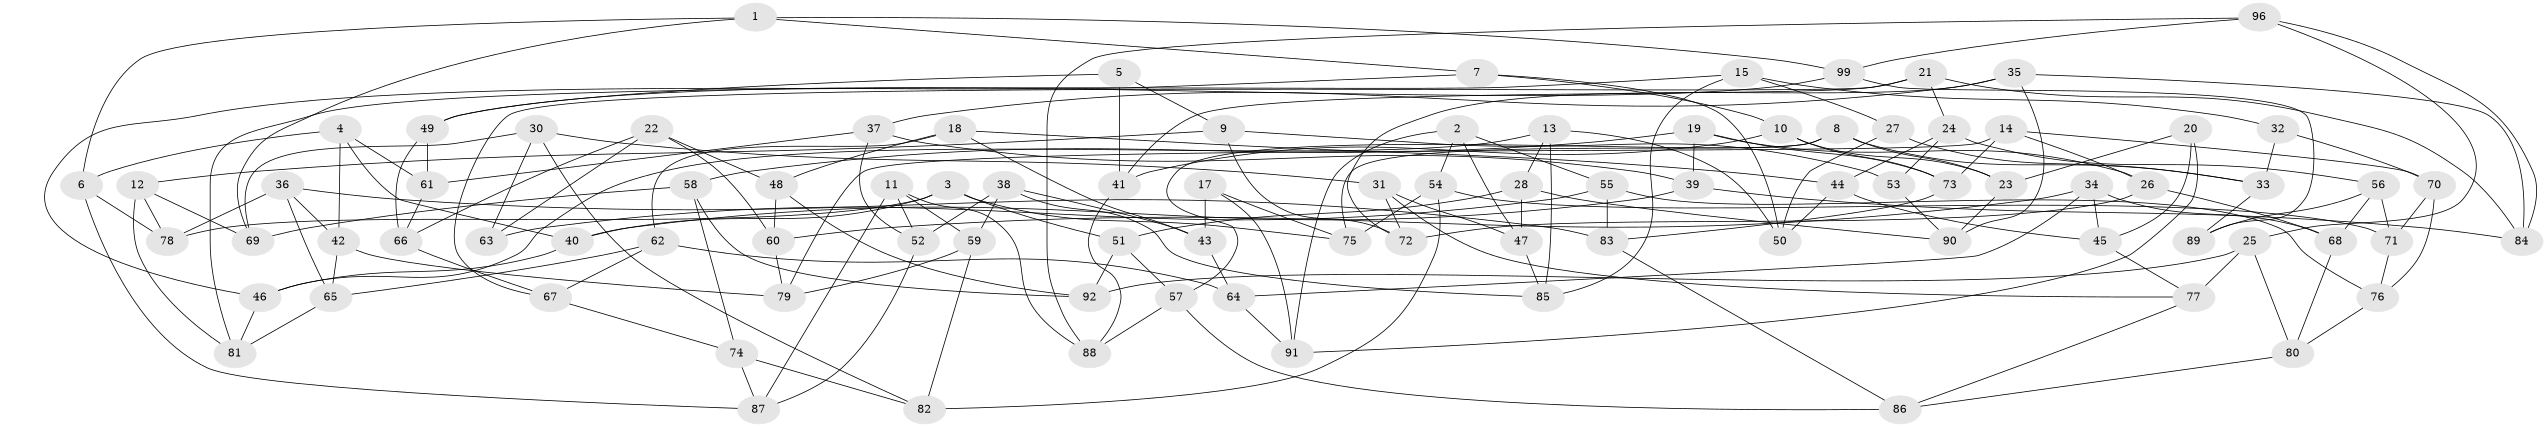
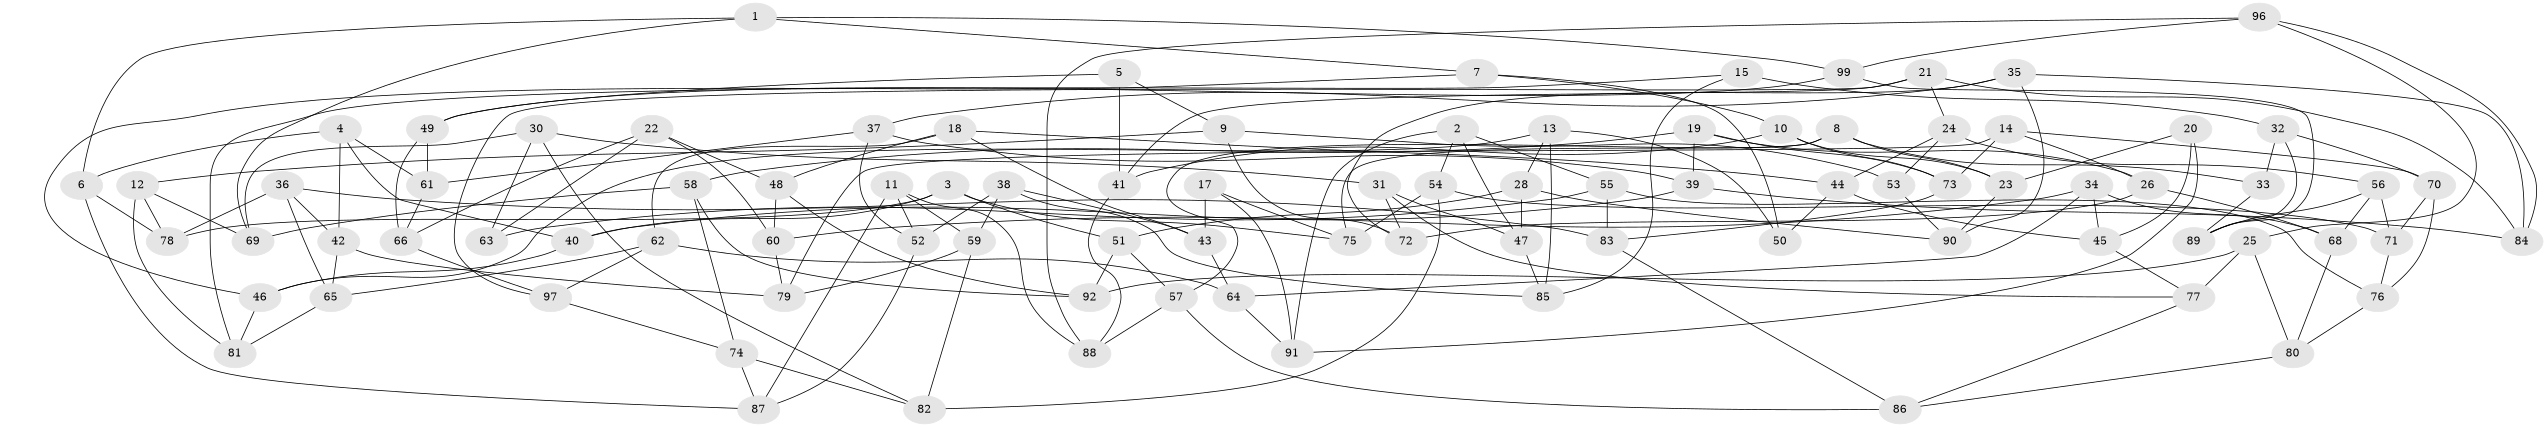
(1893, 129) -> none
none -> (2284, 208)
(551, 298) -> (551, 298)
